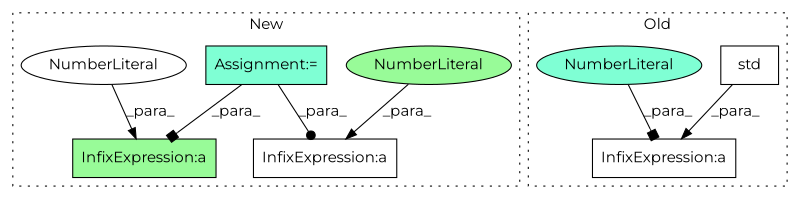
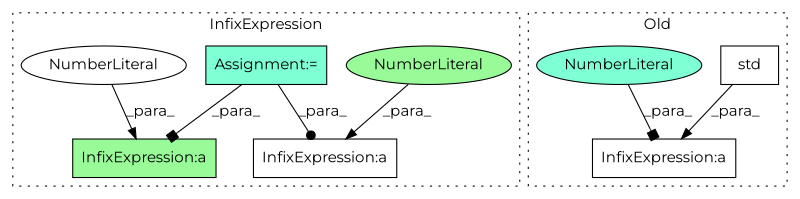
(266, 25) -> (266, 25)
